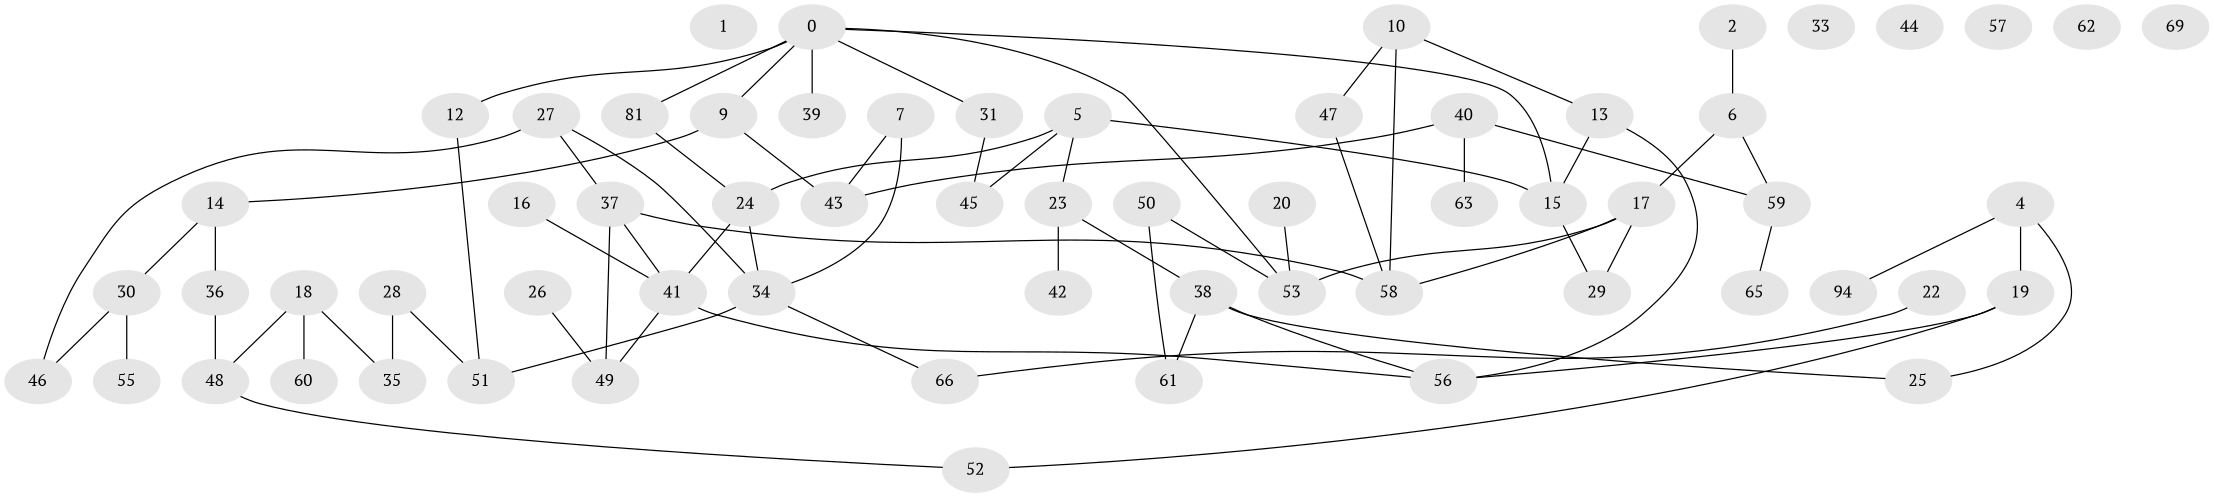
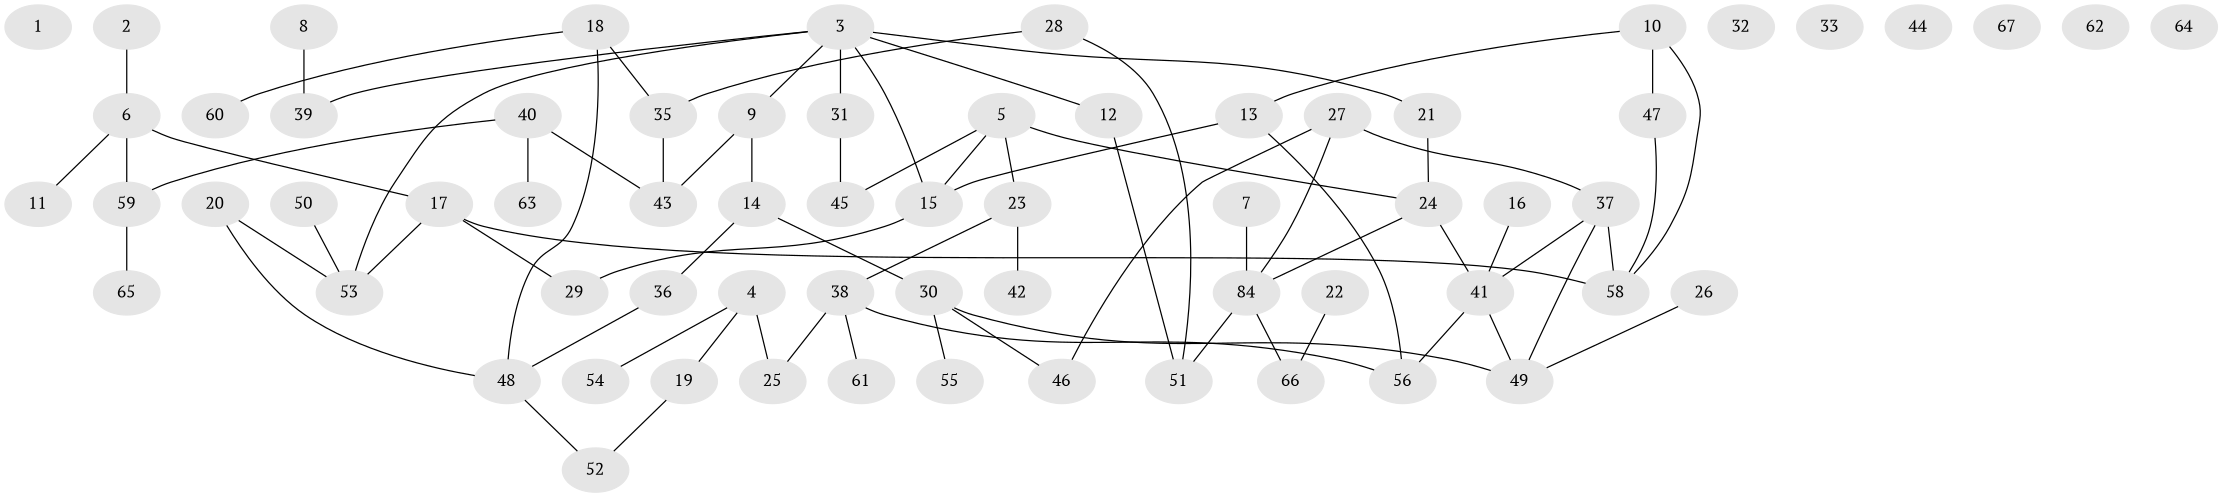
none -> (304, 27)
(812, 27) -> (840, 27)
none -> (1741, 27)
(1998, 27) -> (2007, 27)
(2176, 27) -> (2184, 27)
(635, 116) -> (1427, 116)
(870, 156) -> (663, 160)
none -> (38, 204)
(762, 293) -> (1247, 293)
(1156, 293) -> none
(1843, 293) -> (596, 381)
none -> (332, 331)
none -> (1290, 343)
(1738, 352) -> none
